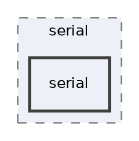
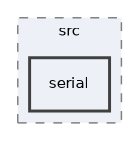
(70, 32) -> (70, 32)
